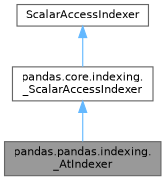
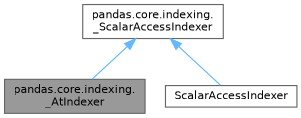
(83, 52) -> (200, 66)
(83, 159) -> (75, 96)
